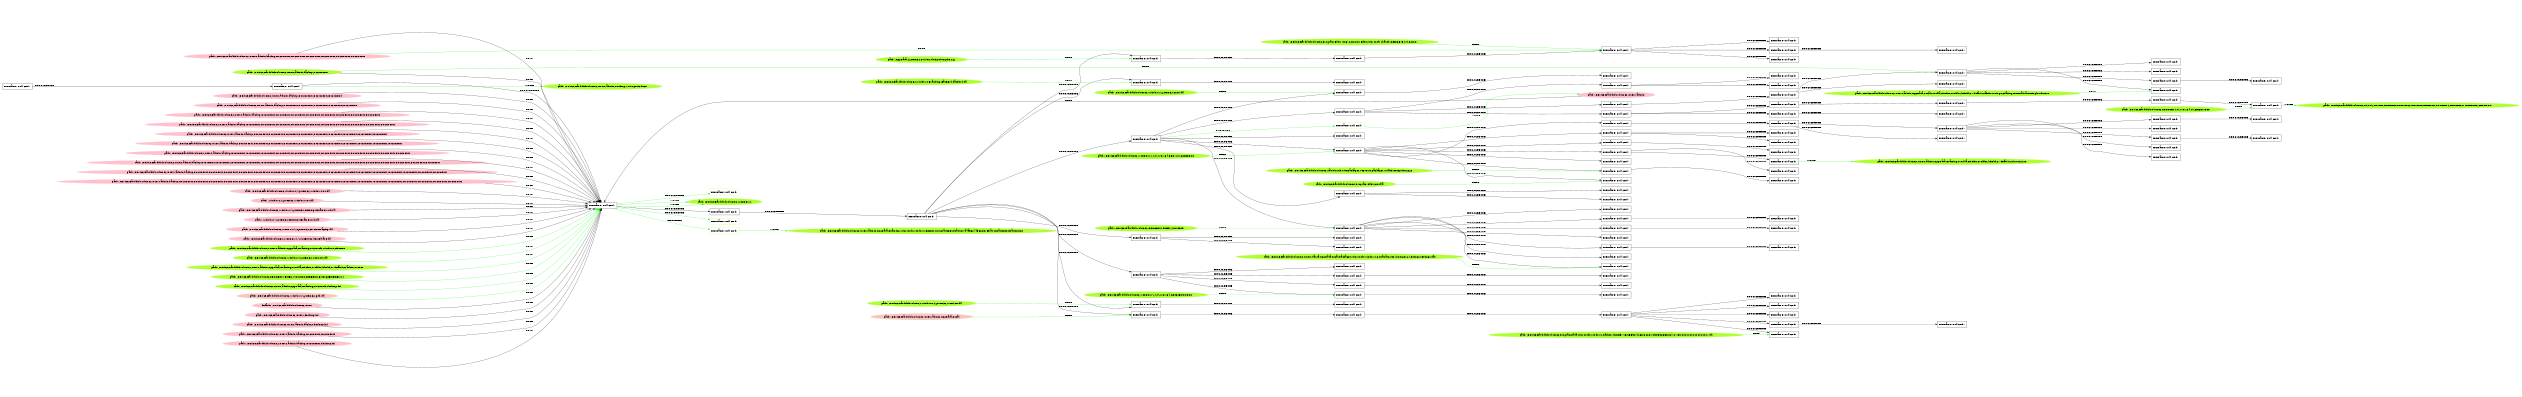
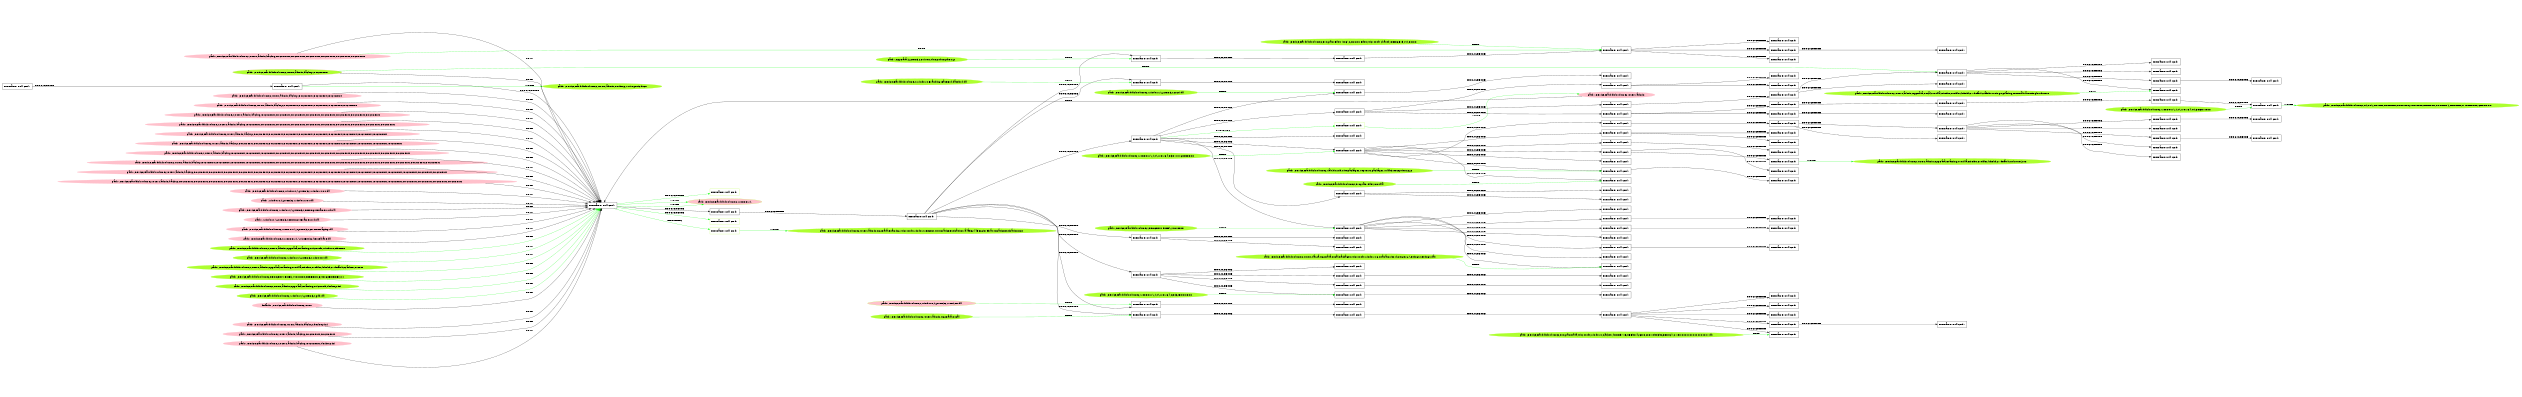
(2166, 109) -> (2166, 109)
(725, 202) -> (725, 202)
(287, 296) -> (287, 296)
(922, 303) -> (922, 303)
(287, 315) -> none
(922, 317) -> (922, 317)
